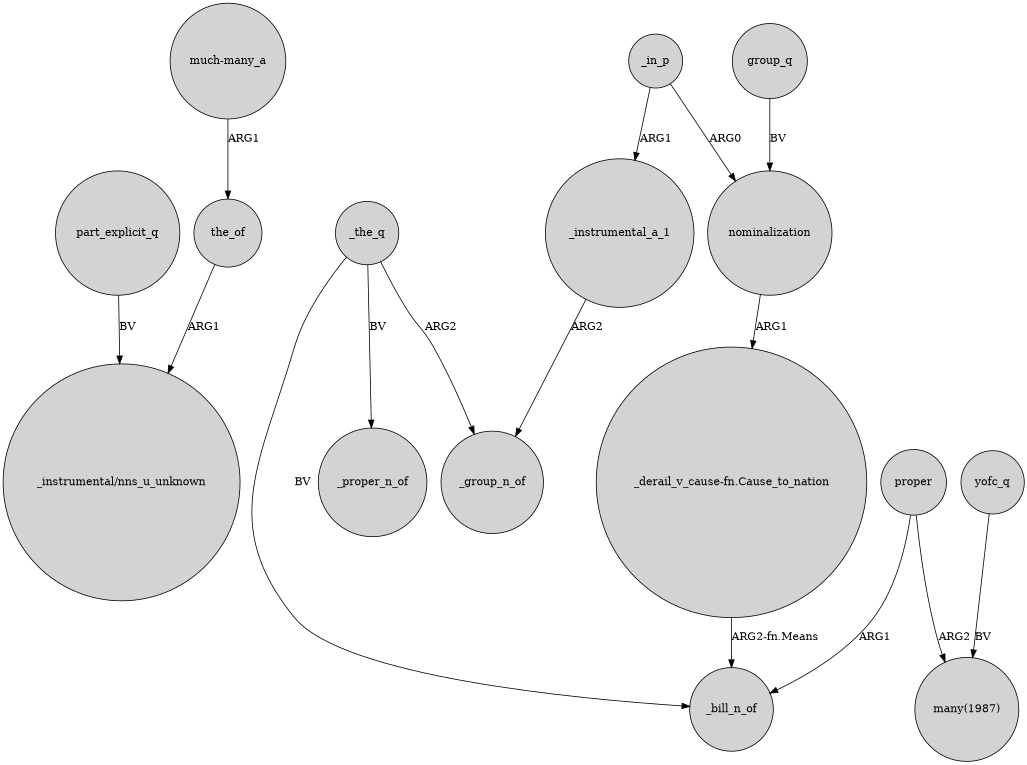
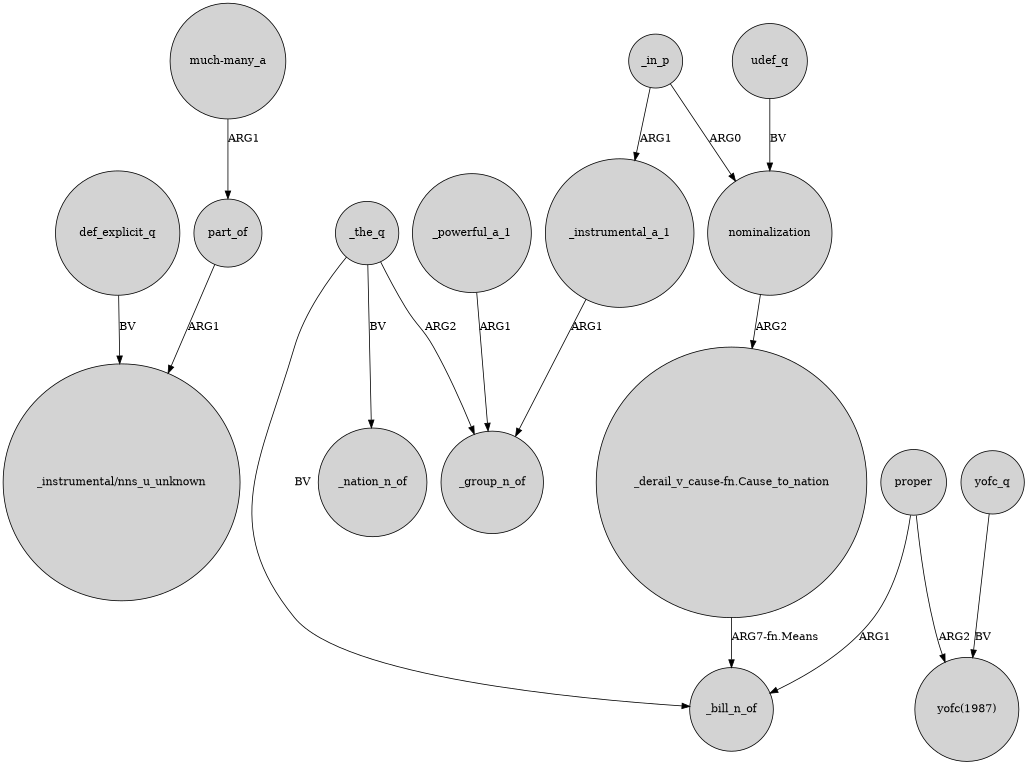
(770, 61) -> (770, 61)
(118, 233) -> (118, 233)
(228, 233) -> (228, 233)
none -> (472, 233)
(587, 327) -> (587, 327)
(772, 327) -> (772, 327)
(373, 482) -> (373, 482)
(775, 637) -> (775, 637)
(967, 709) -> (967, 709)
